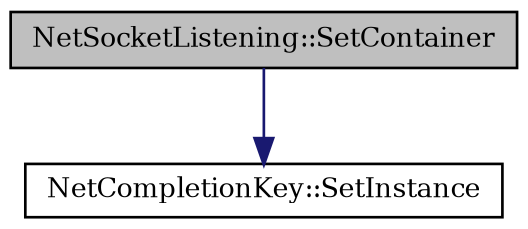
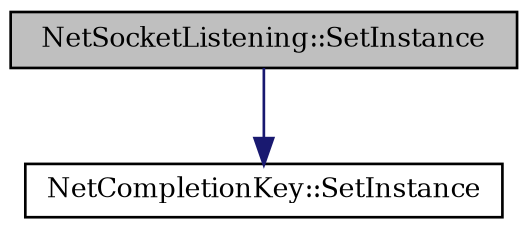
(264, 40) -> (264, 40)
